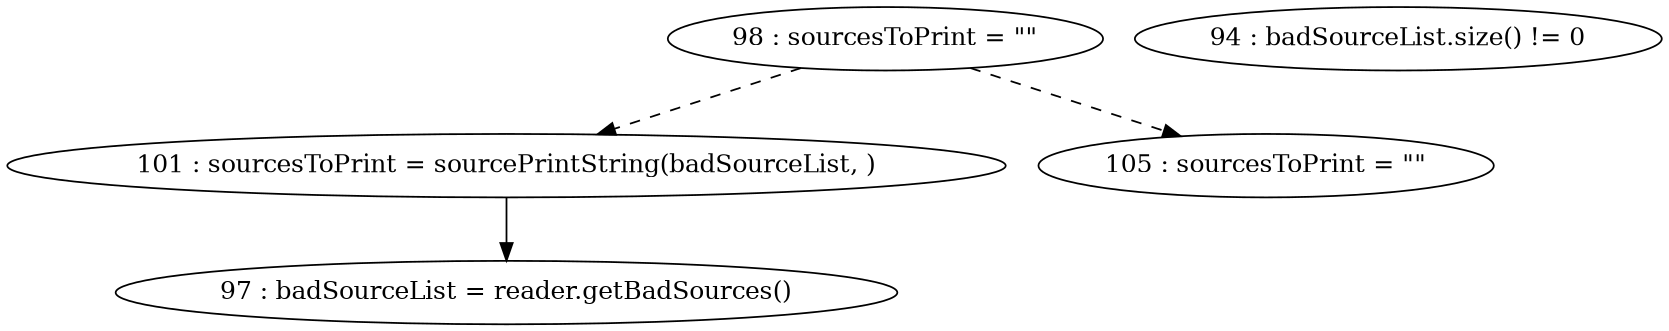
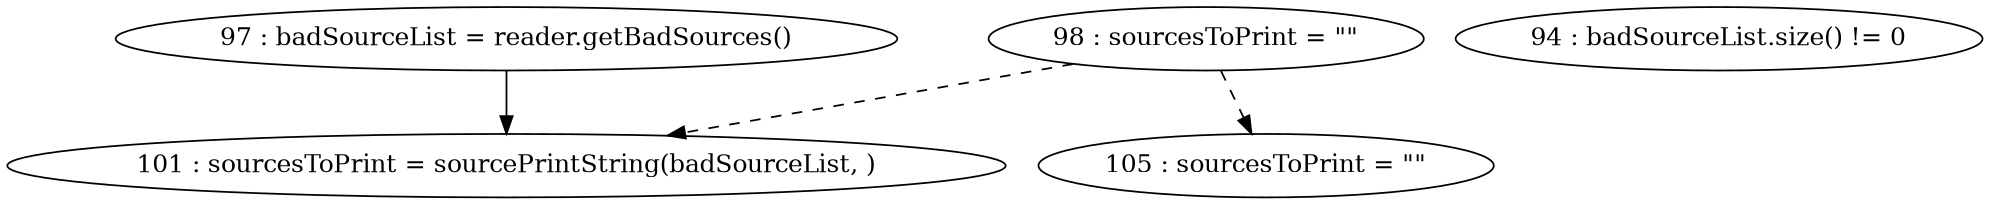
(506, 220) -> (506, 94)
